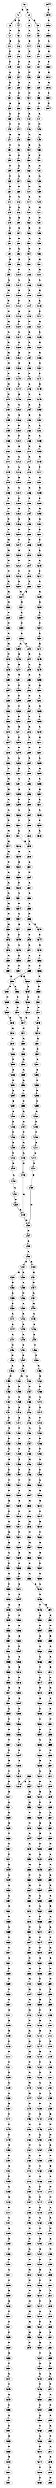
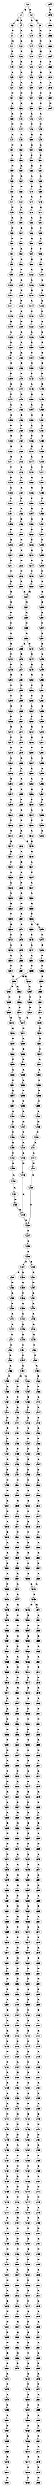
(24, 1781) -> (17, 1791)
